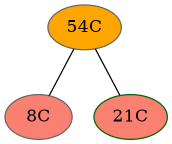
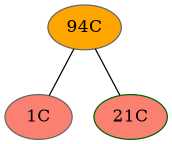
(85, 27) -> (85, 27)
(39, 117) -> (39, 117)
